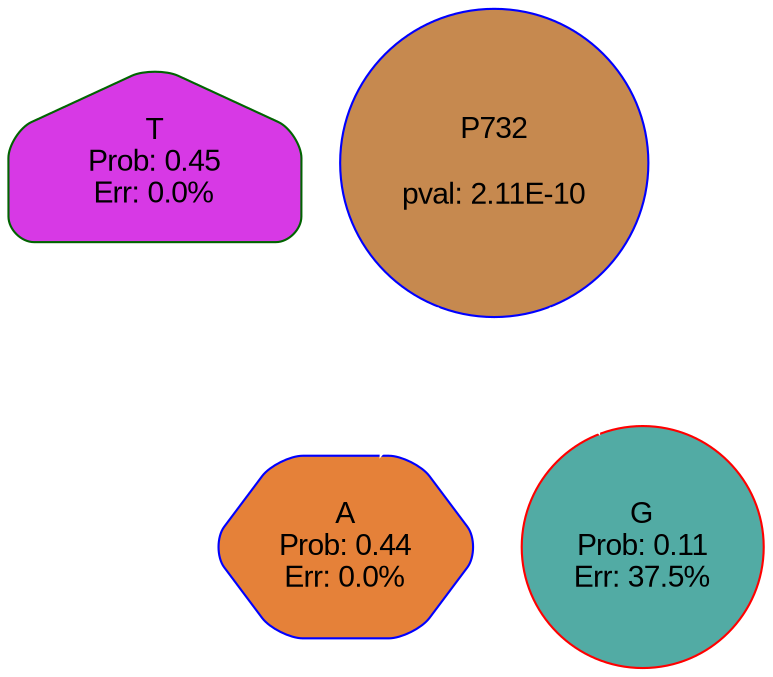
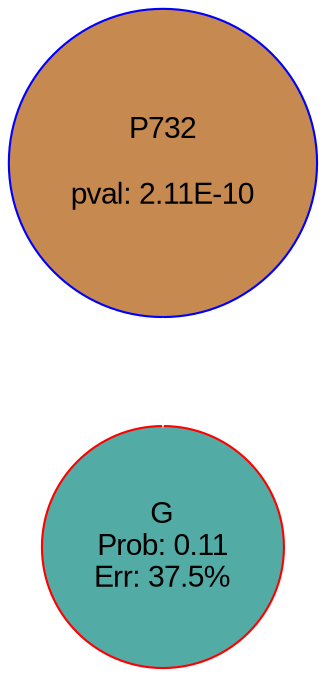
(155, 163) -> none
(346, 547) -> none
